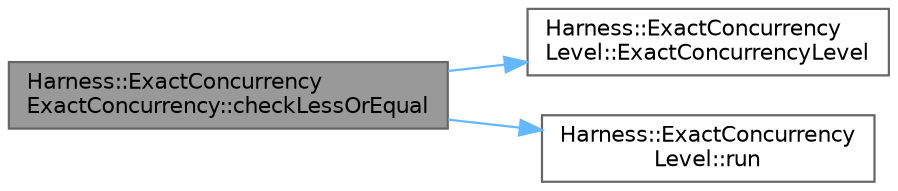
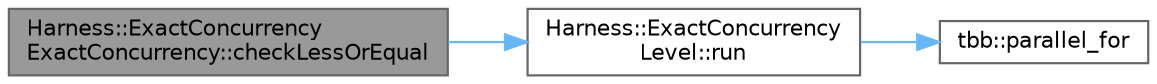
(708, 42) -> none
none -> (1044, 42)
